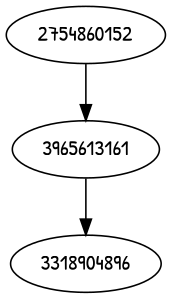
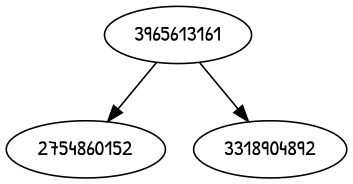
(86, 84) -> (137, 86)
(86, 264) -> (270, 149)
